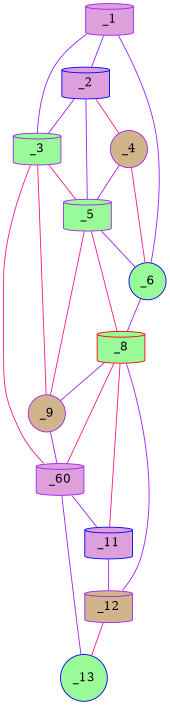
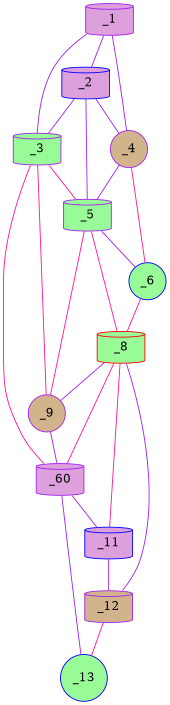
(108, 116) -> (108, 116)
(158, 146) -> (120, 83)
(134, 315) -> (134, 315)
